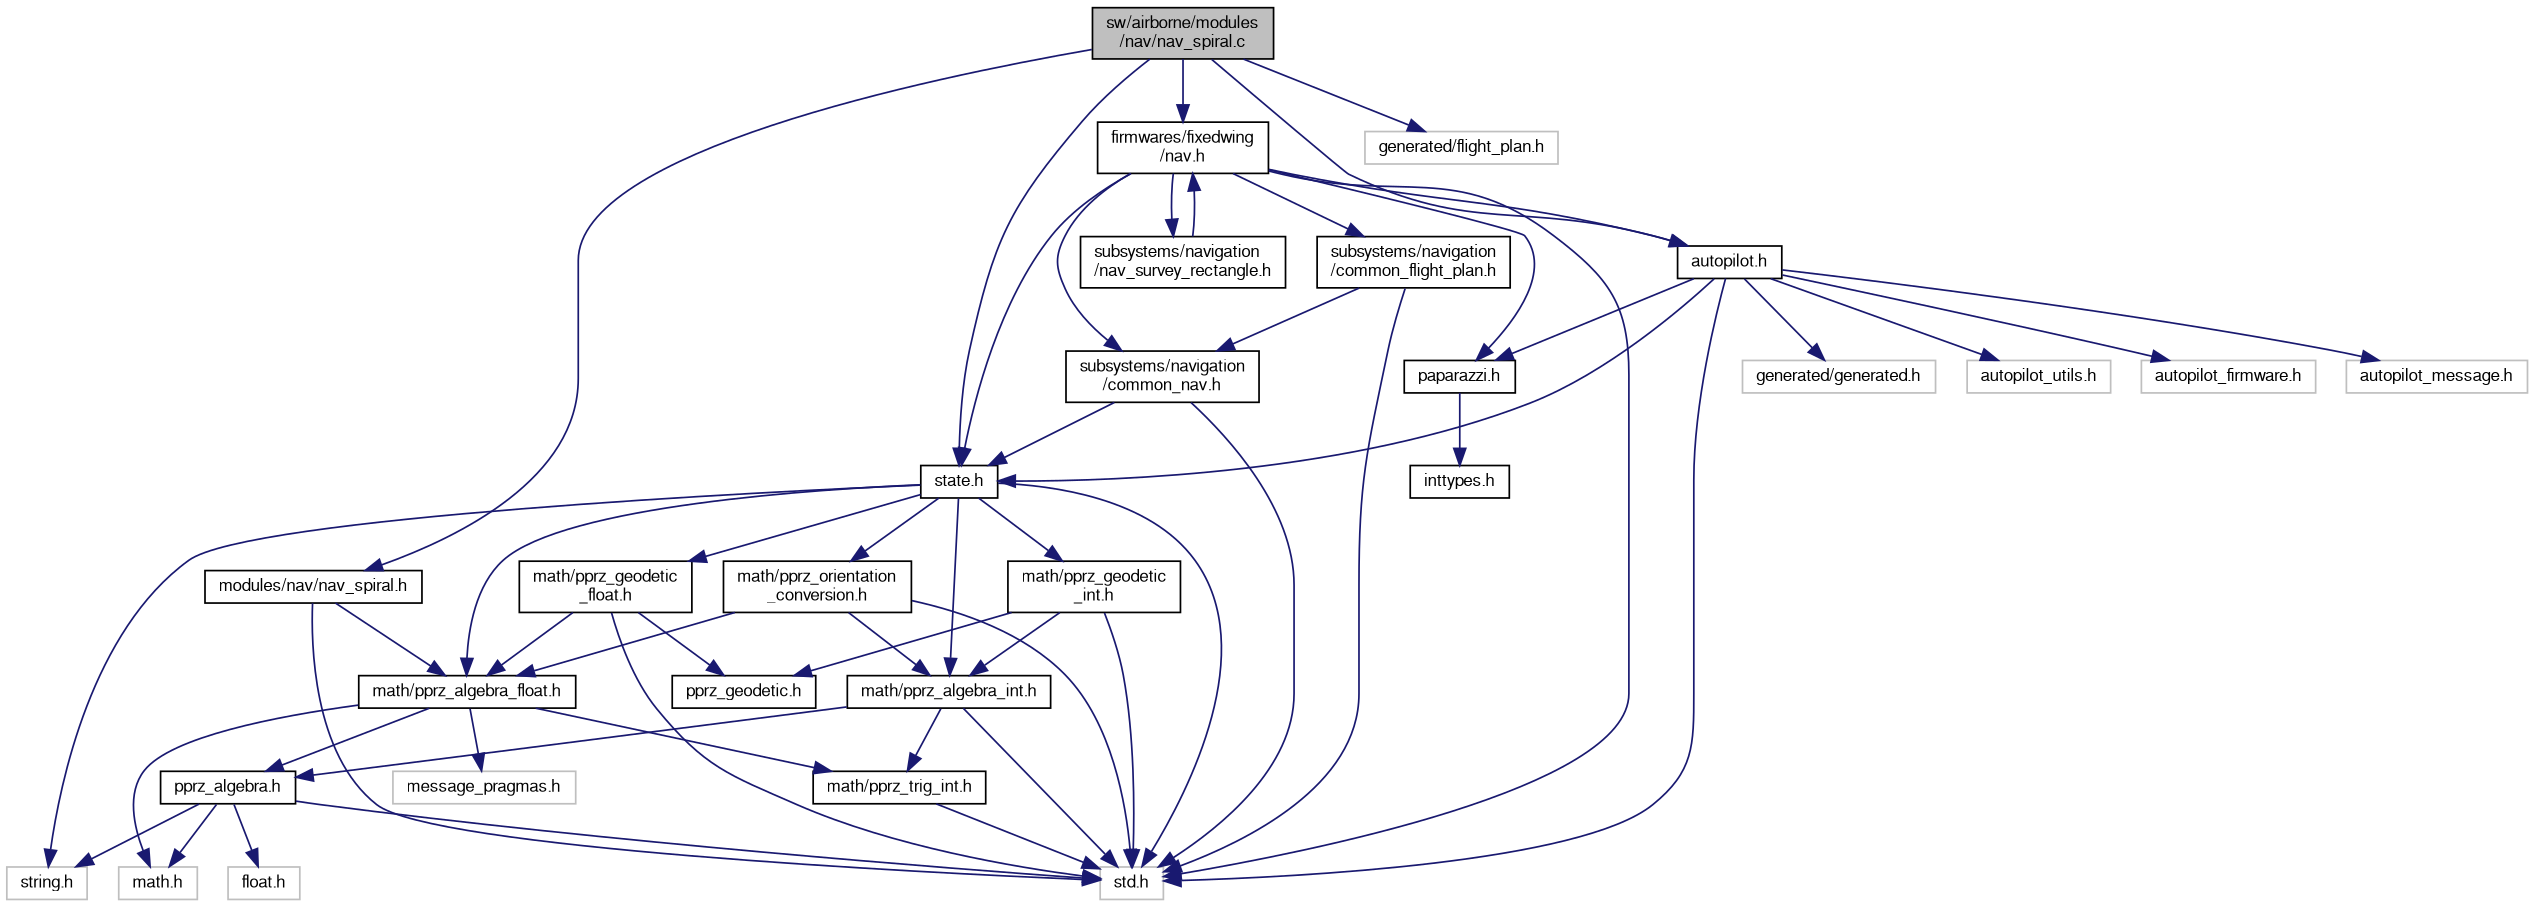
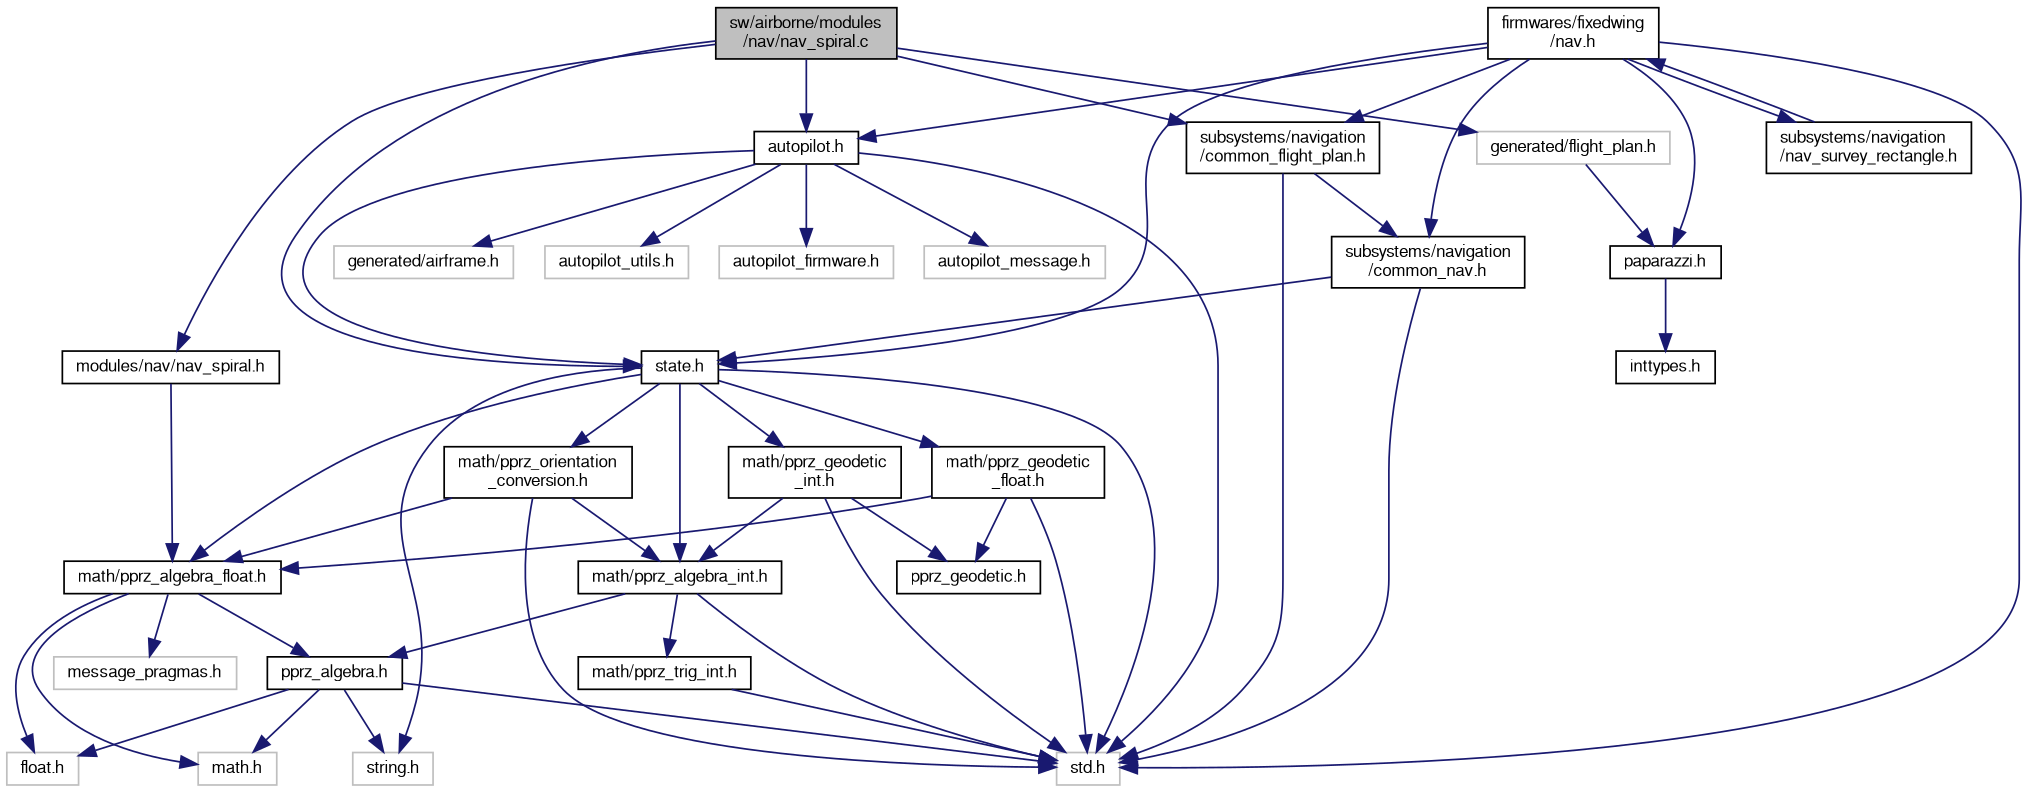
(1183, 82) -> (1033, 88)
(1603, 316) -> (1614, 198)
(1839, 377) -> (424, 262)
(710, 745) -> (26, 653)
(618, 849) -> none
